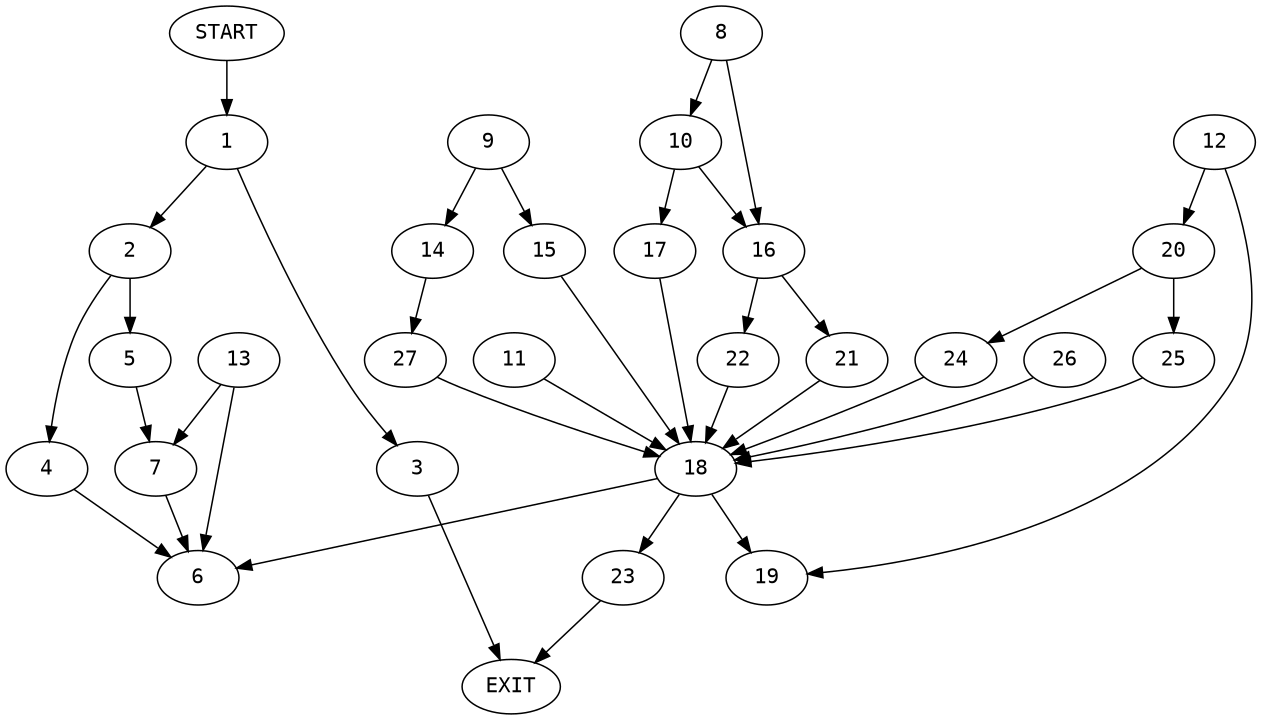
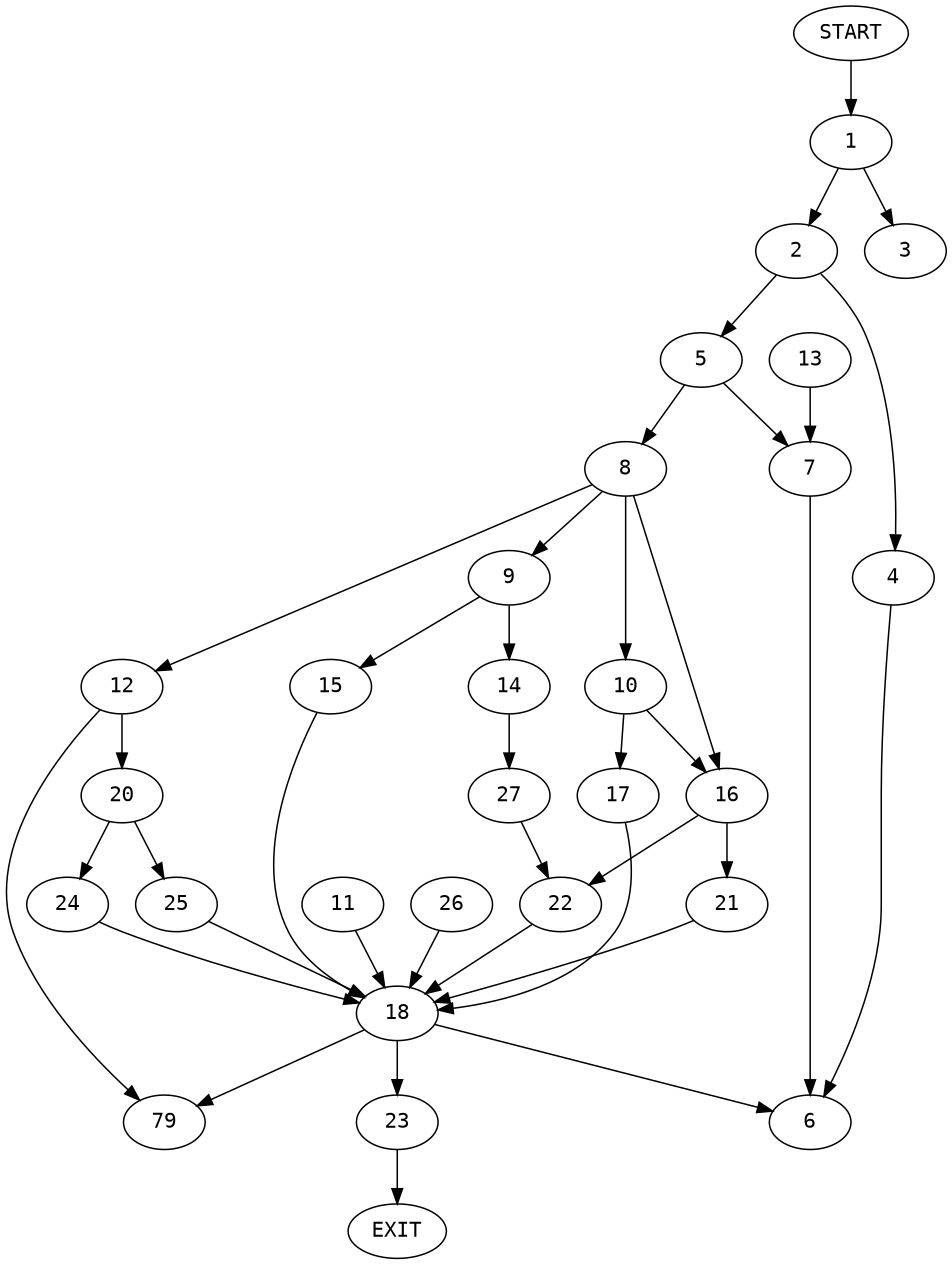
none -> (668, 408)
(540, 417) -> (531, 843)
(220, 461) -> none
none -> (573, 518)
(461, 570) -> none
none -> (381, 575)
(767, 578) -> (164, 1122)
